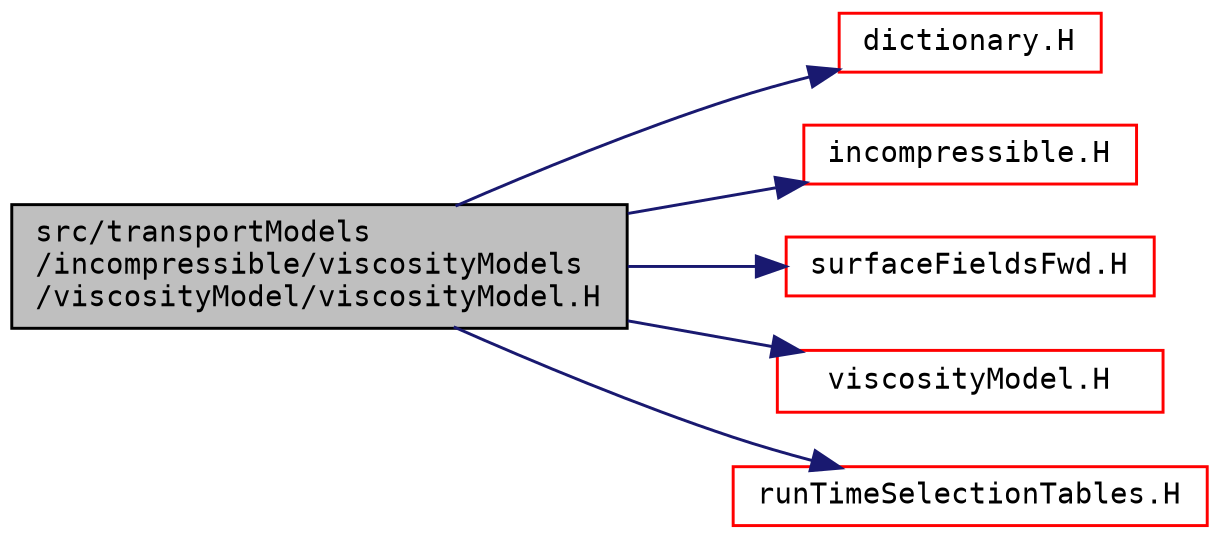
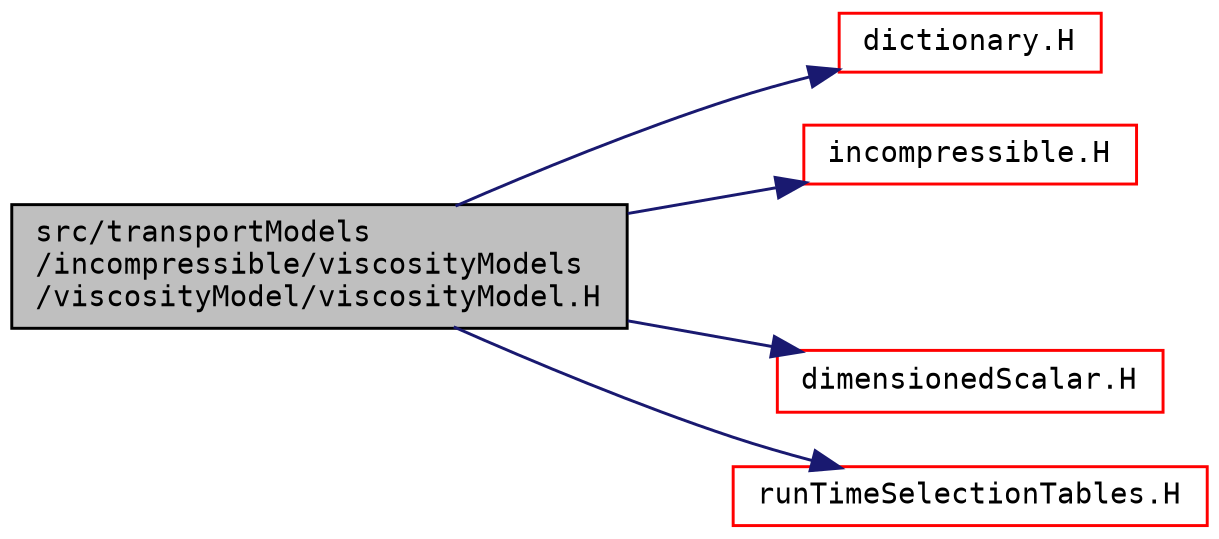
(970, 266) -> none
(970, 381) -> (970, 381)
